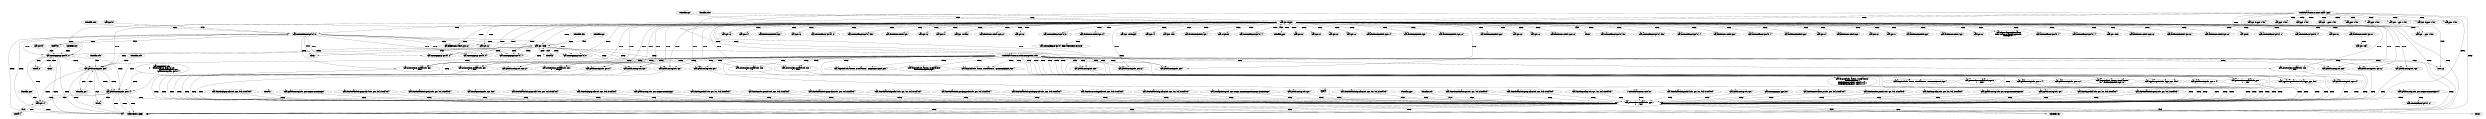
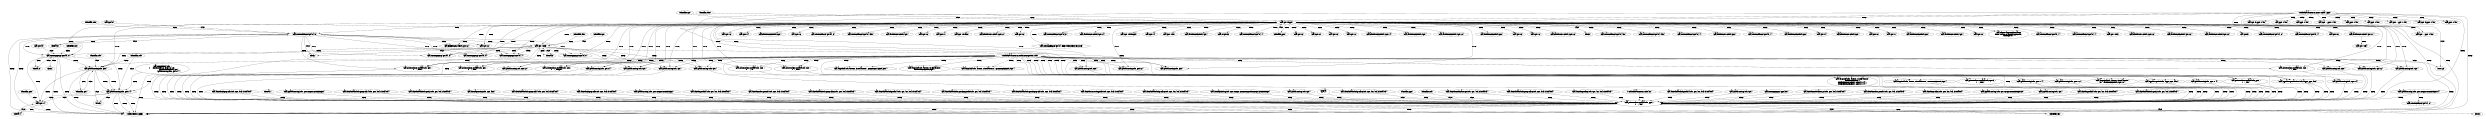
(1077, 40) -> (1094, 26)
none -> (326, 60)
